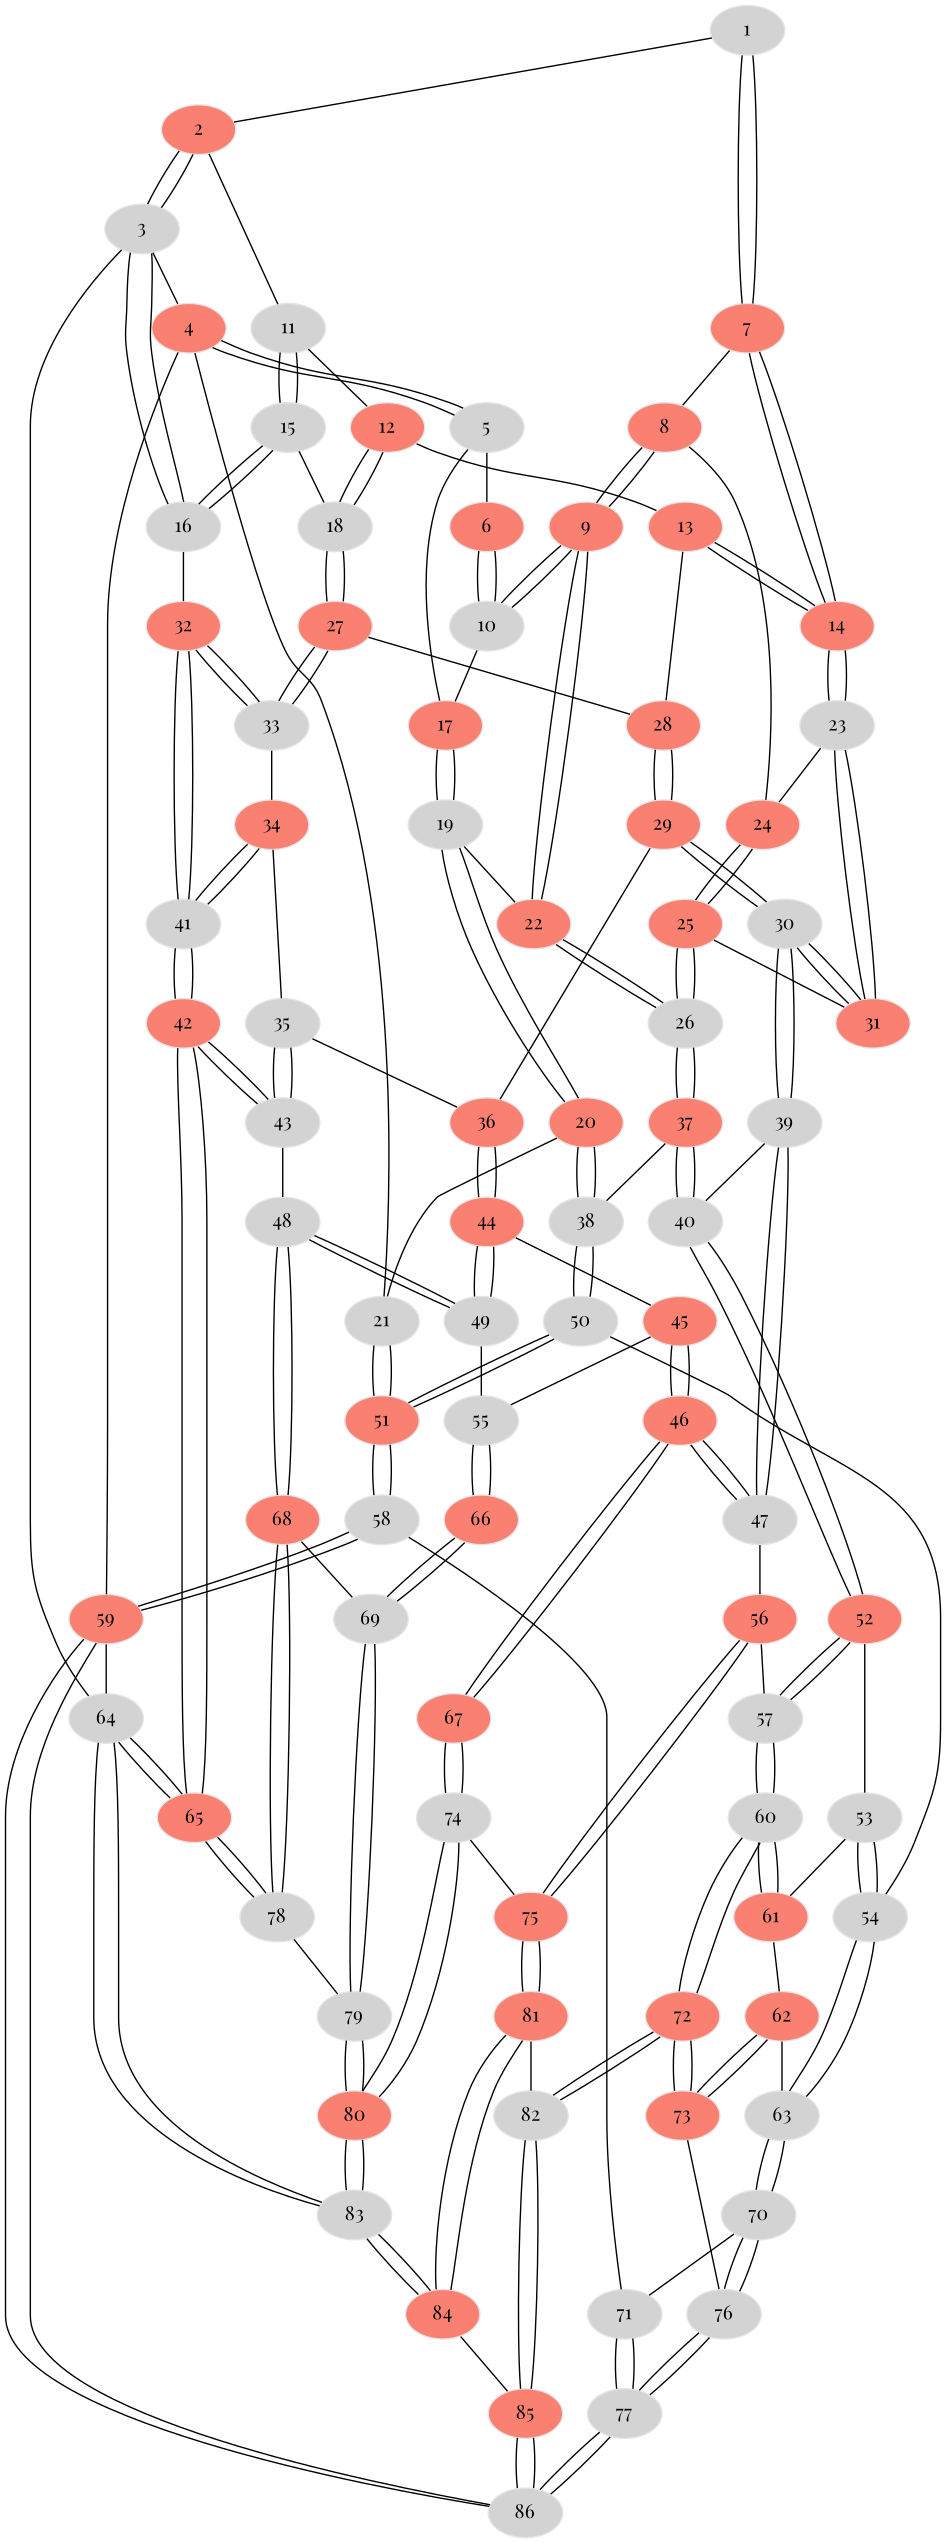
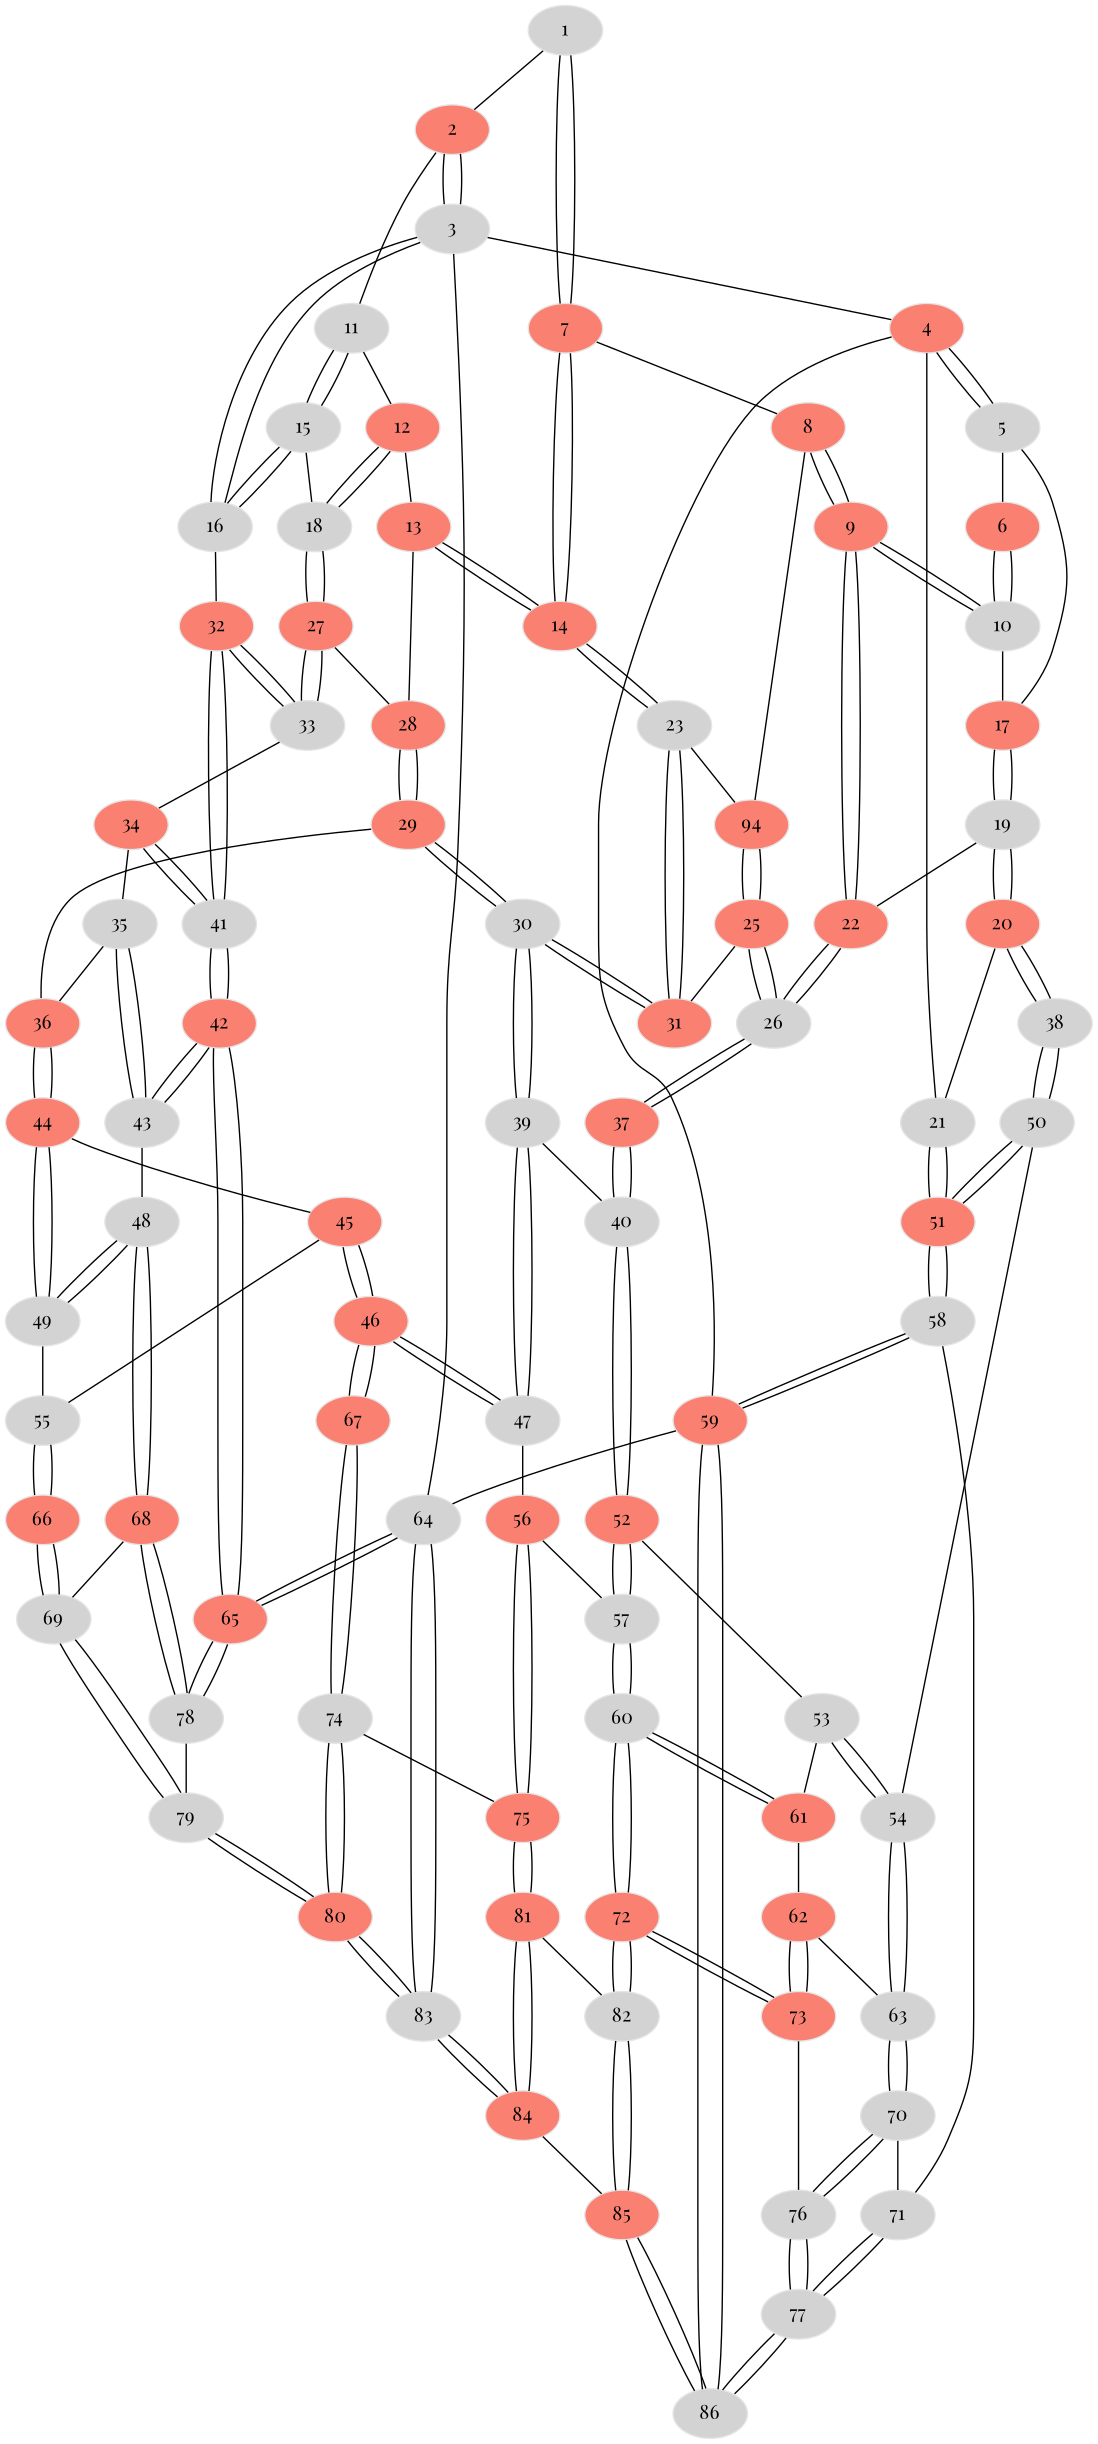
(763, 825) -> (752, 825)
(636, 1172) -> none
